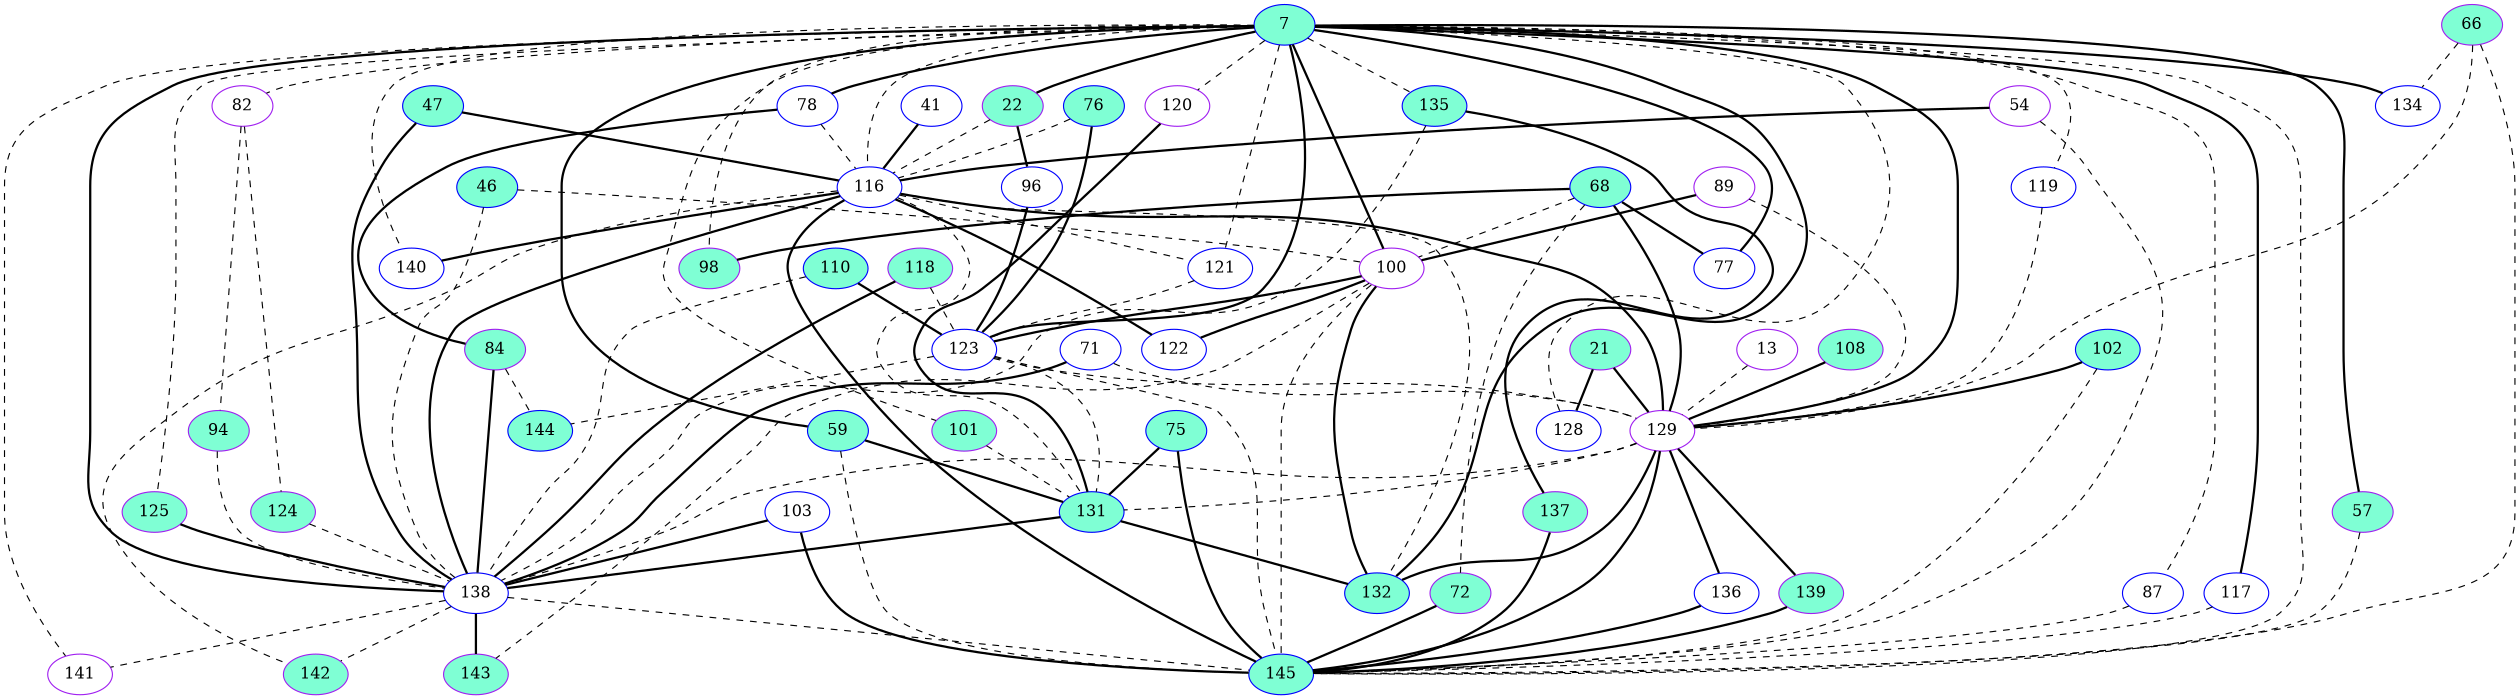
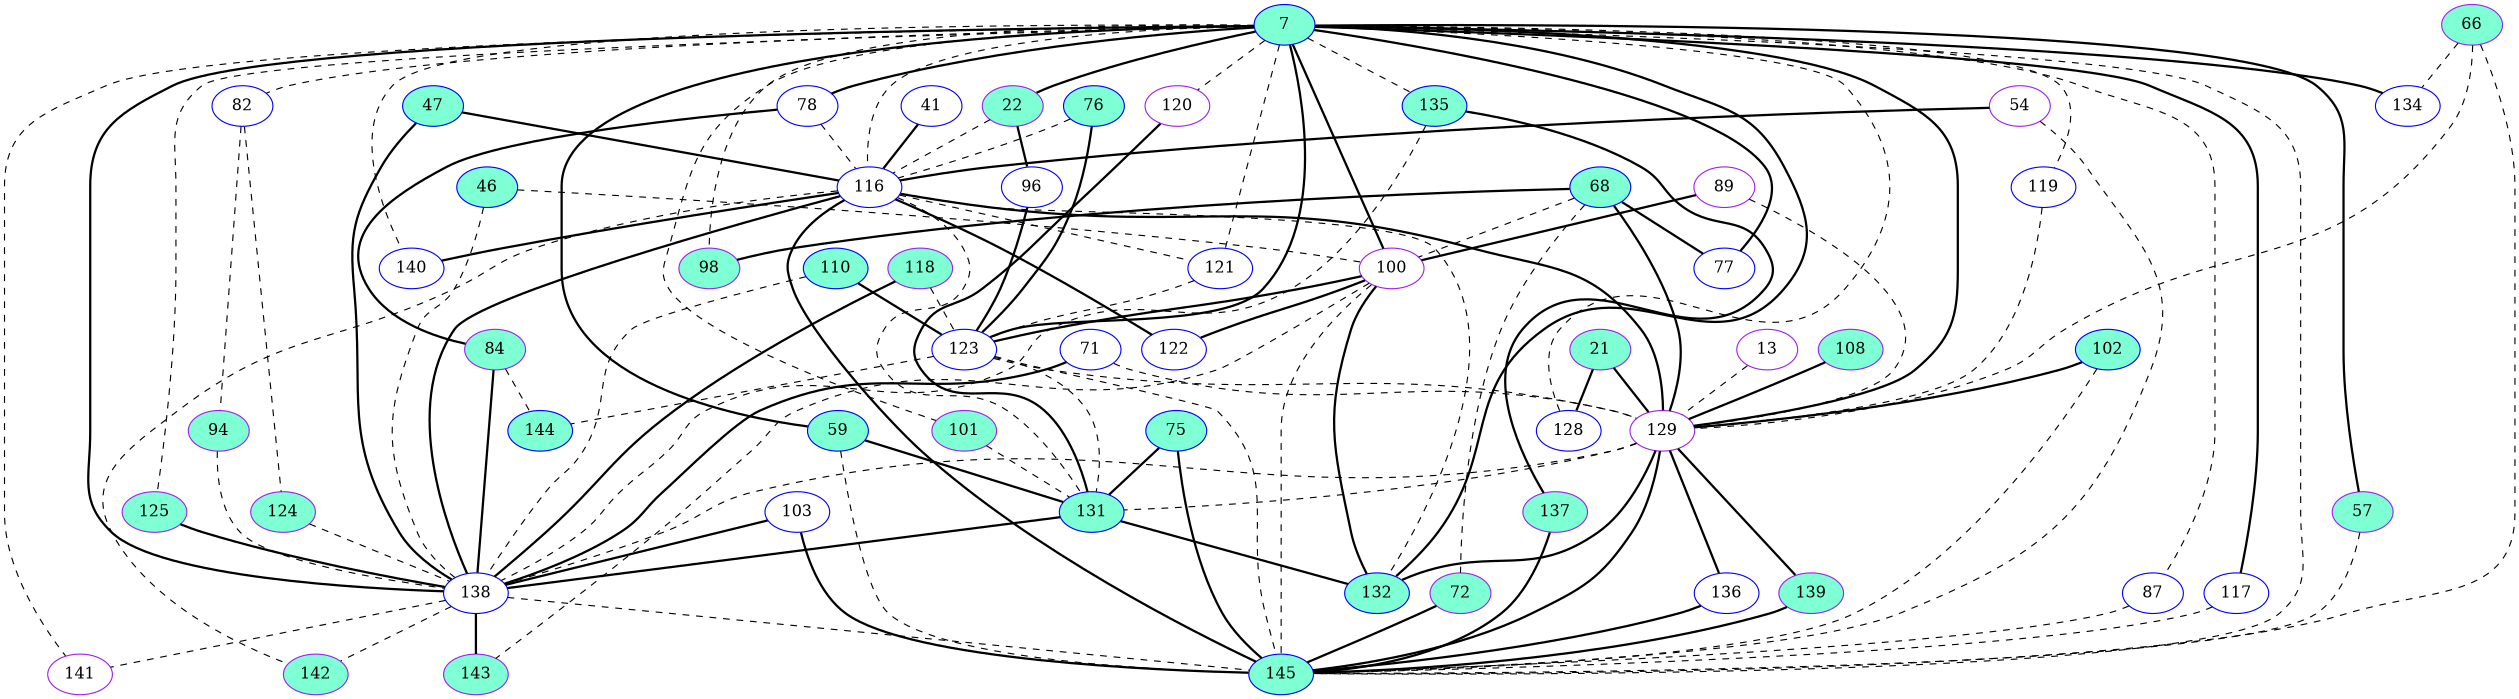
(242, 106) -> (242, 106)
